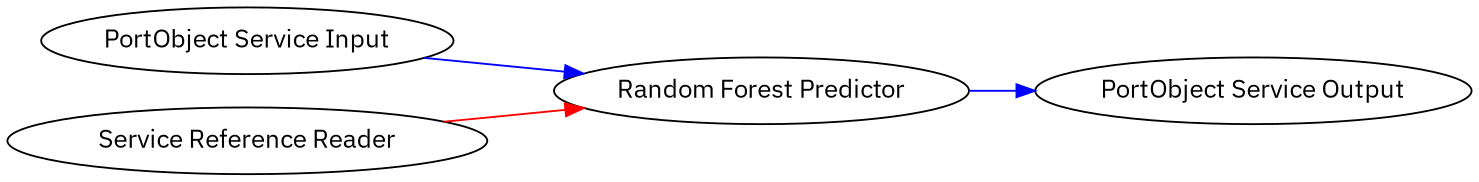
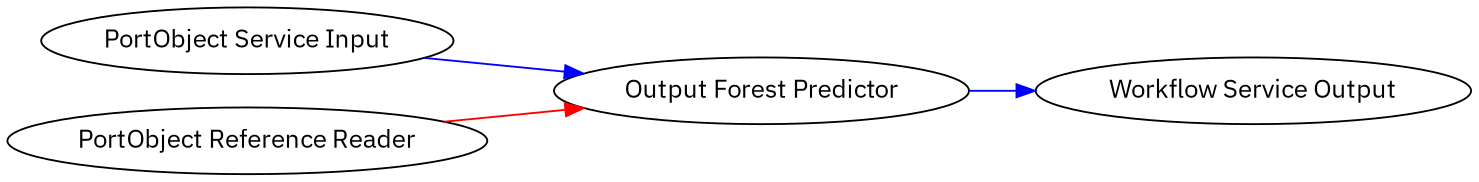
(761, 91) -> (761, 91)
(1253, 91) -> (1253, 91)
(247, 141) -> (247, 141)
